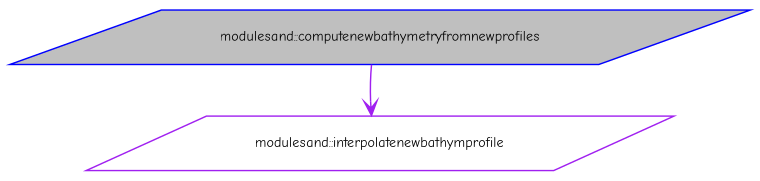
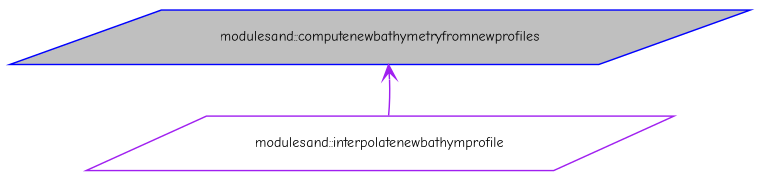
(370, 83) -> (390, 97)
